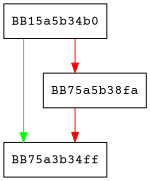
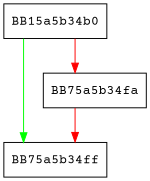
(95, 90) -> (95, 90)
(55, 160) -> (55, 160)
